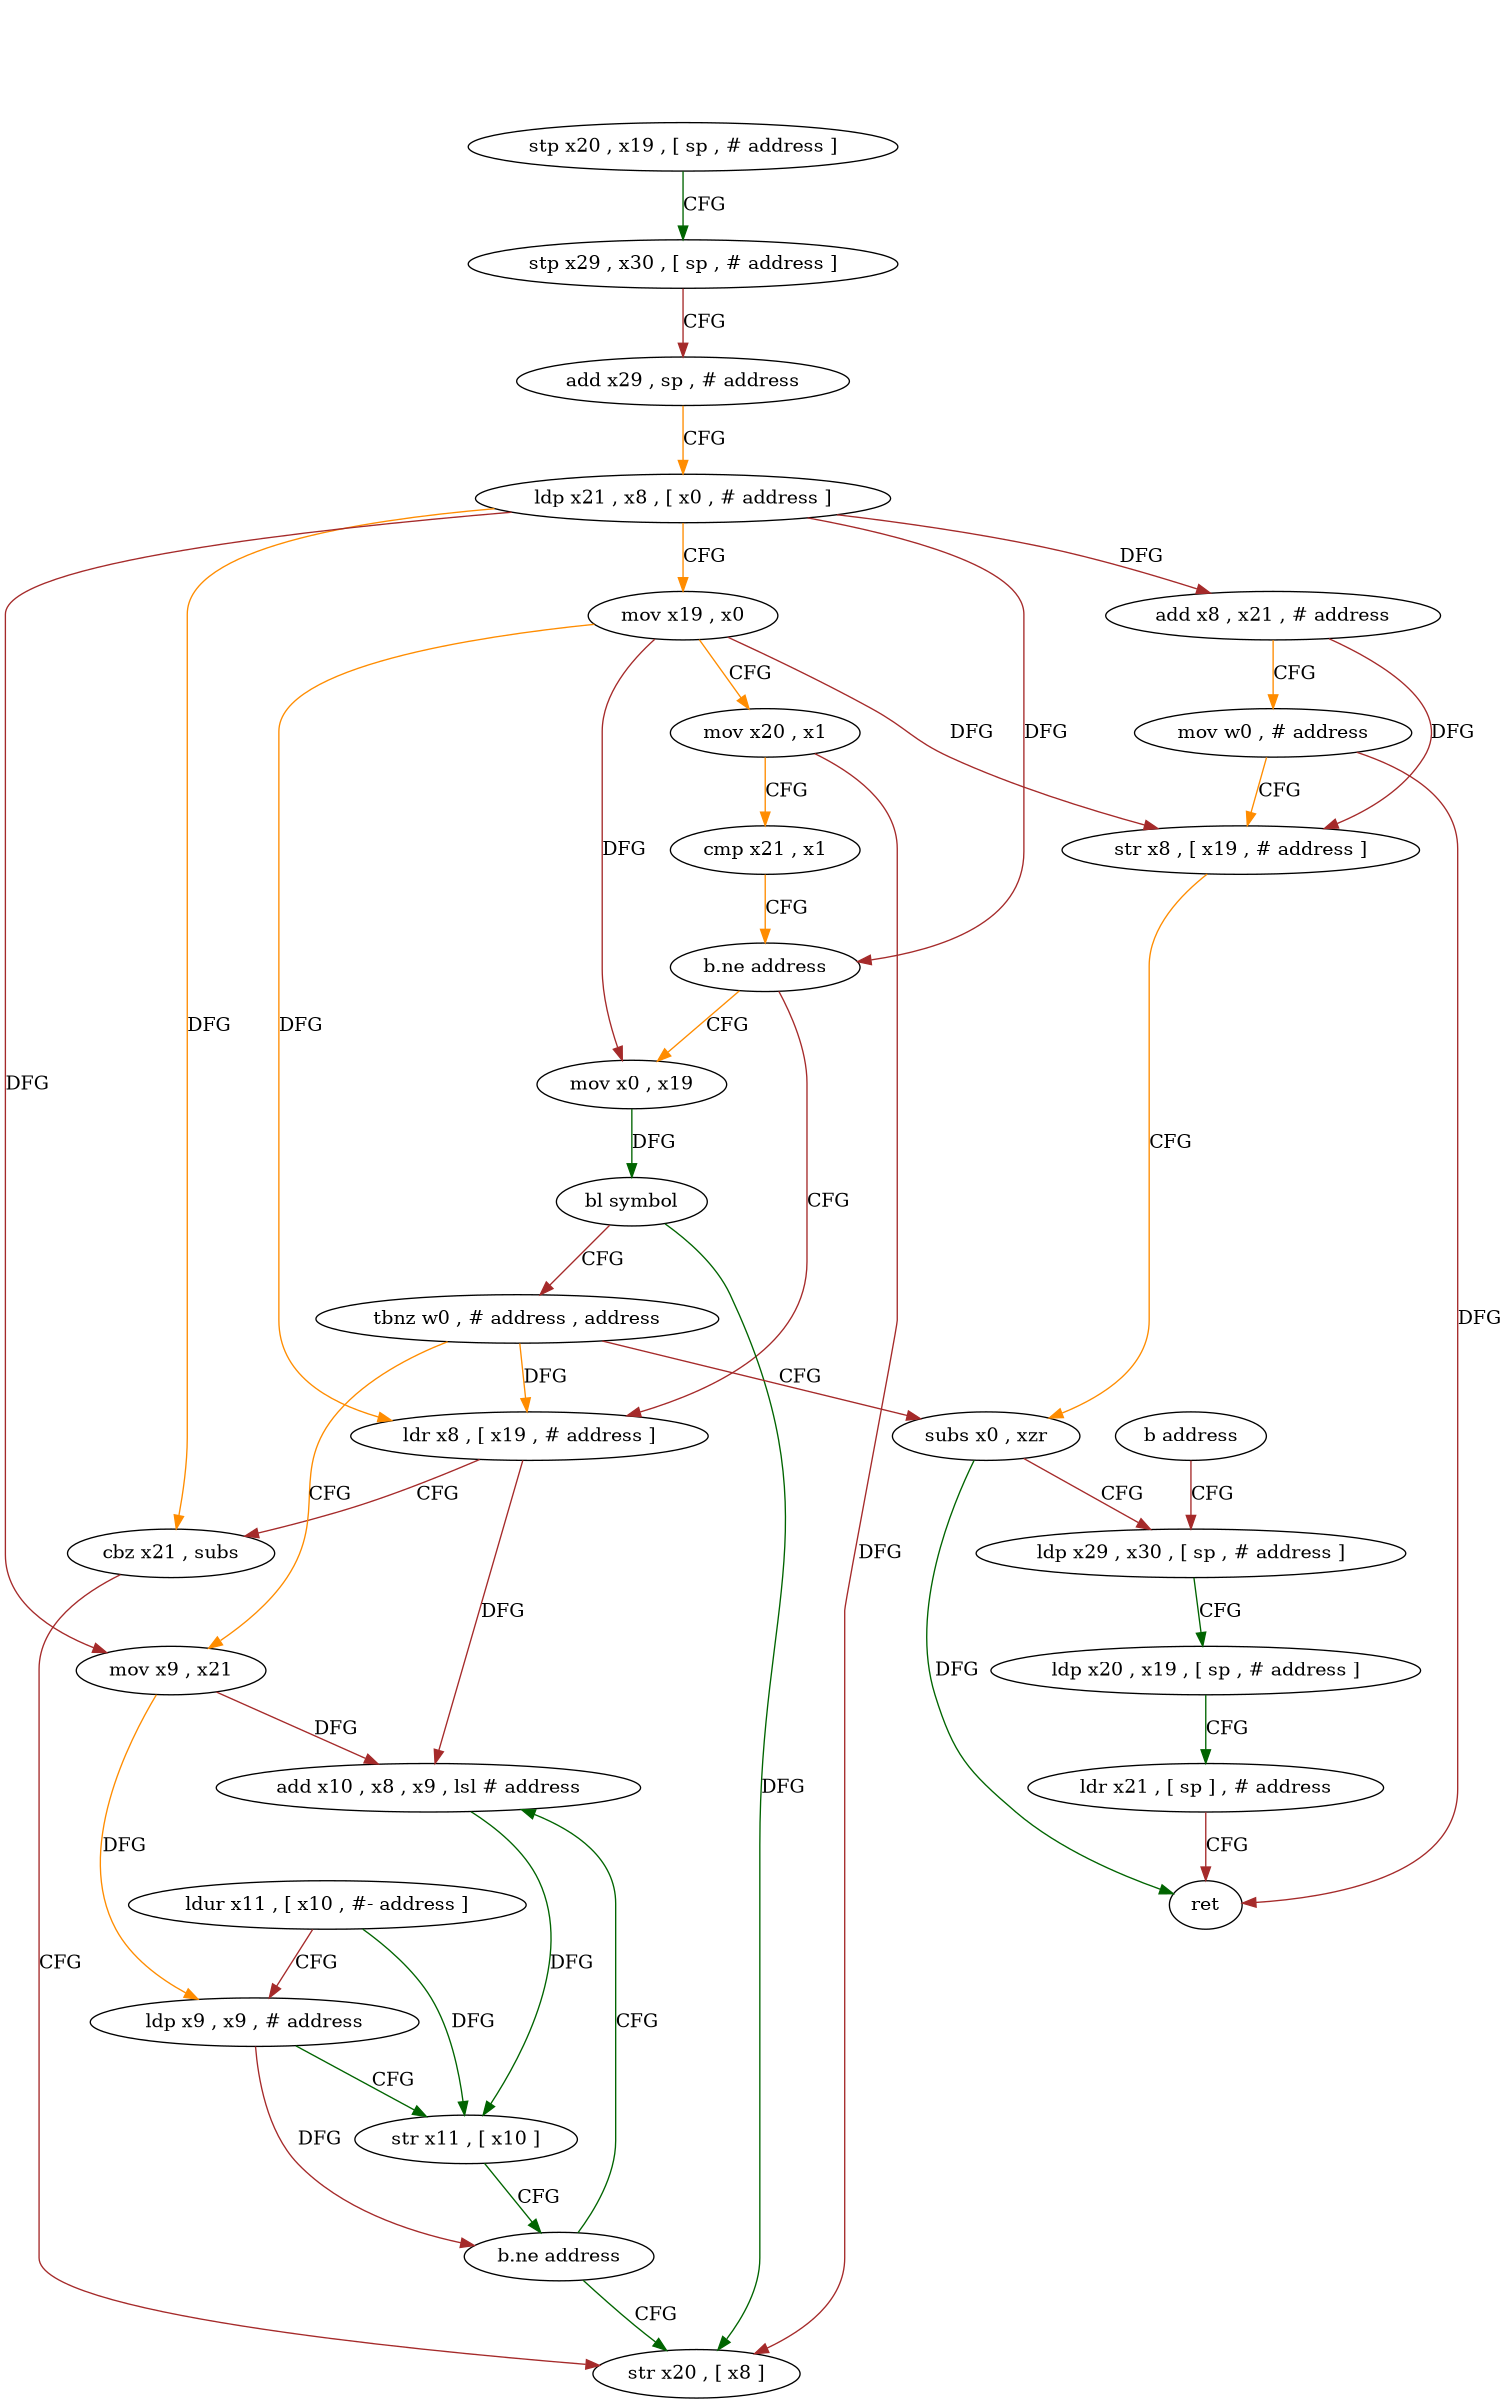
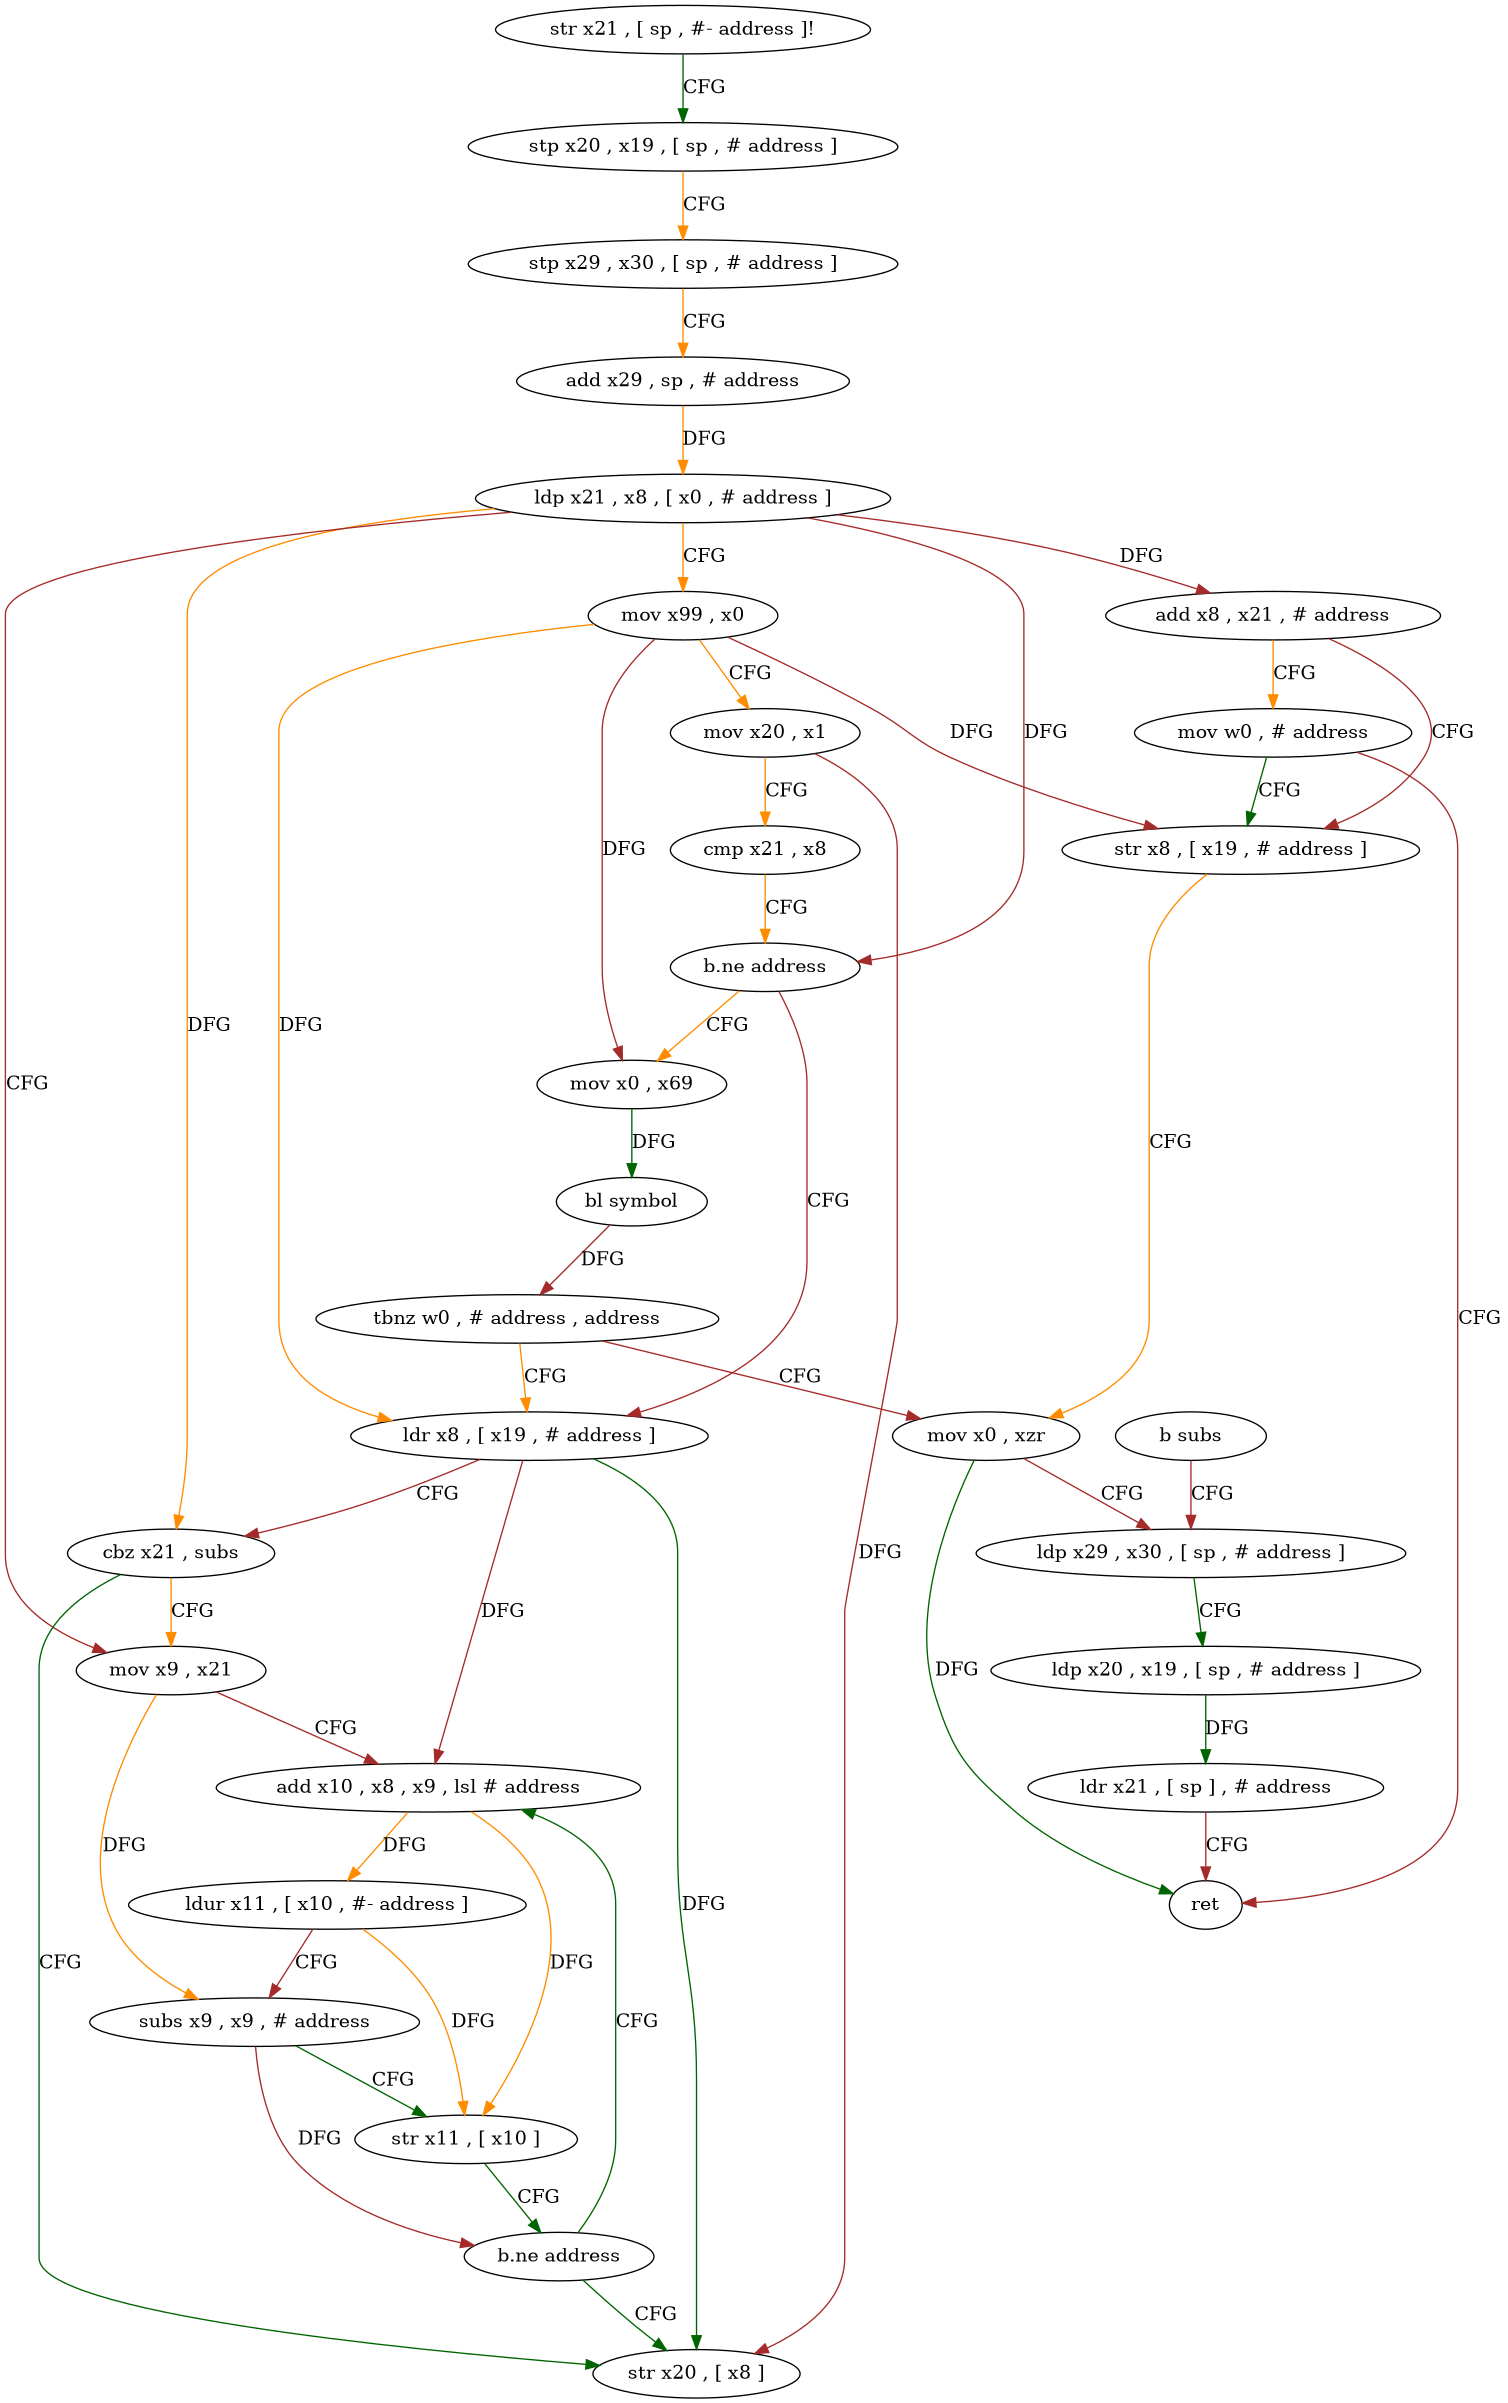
none -> (683, 30)
(683, 199) -> (683, 199)
(683, 316) -> (683, 316)
(705, 440) -> (705, 440)
(683, 616) -> (683, 616)
(1453, 733) -> (1453, 733)
(1259, 785) -> (1259, 785)
(765, 850) -> (765, 850)
(28, 1085) -> (28, 1085)
(632, 1085) -> (632, 1085)
(603, 1260) -> (603, 1260)
(1480, 1319) -> (1480, 1319)
(546, 1378) -> (546, 1378)
(986, 1436) -> (986, 1436)
(1191, 1436) -> (1191, 1436)
(311, 1474) -> (171, 1605)
(336, 1729) -> (336, 1729)
(1227, 1729) -> (1227, 1729)
(763, 1767) -> (678, 1878)
none -> (382, 1841)
(550, 1949) -> (550, 1949)
(434, 2003) -> (434, 2003)
(255, 2022) -> (255, 2022)
(39, 2181) -> (39, 2181)
